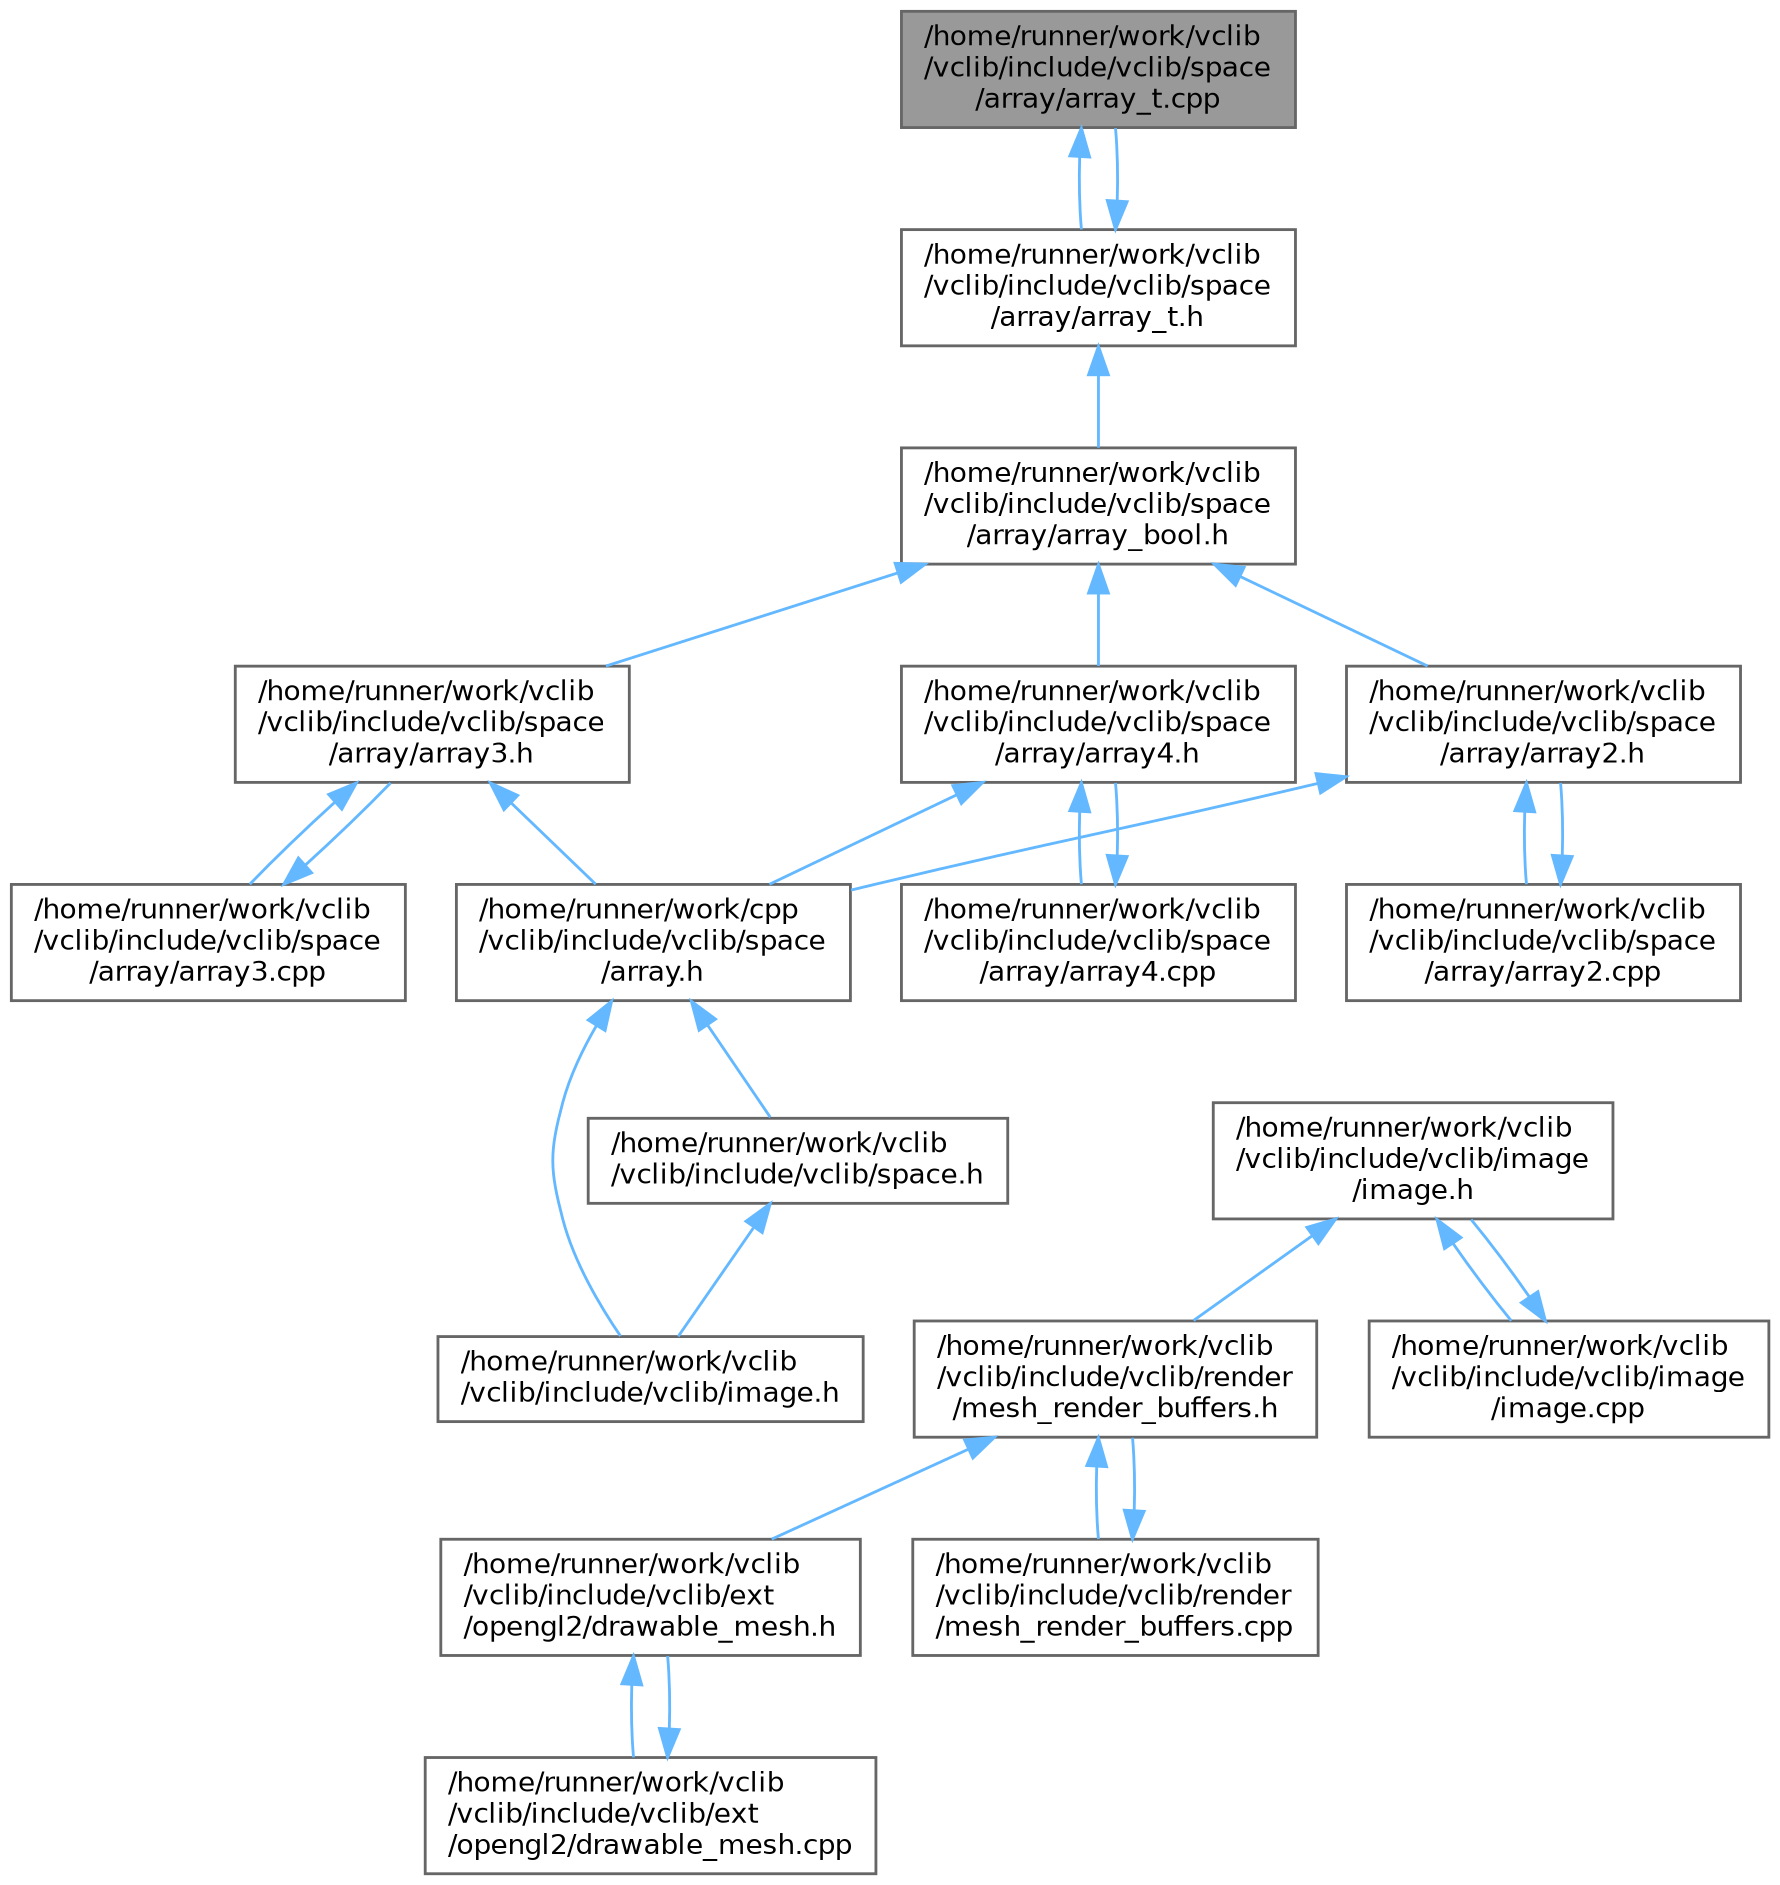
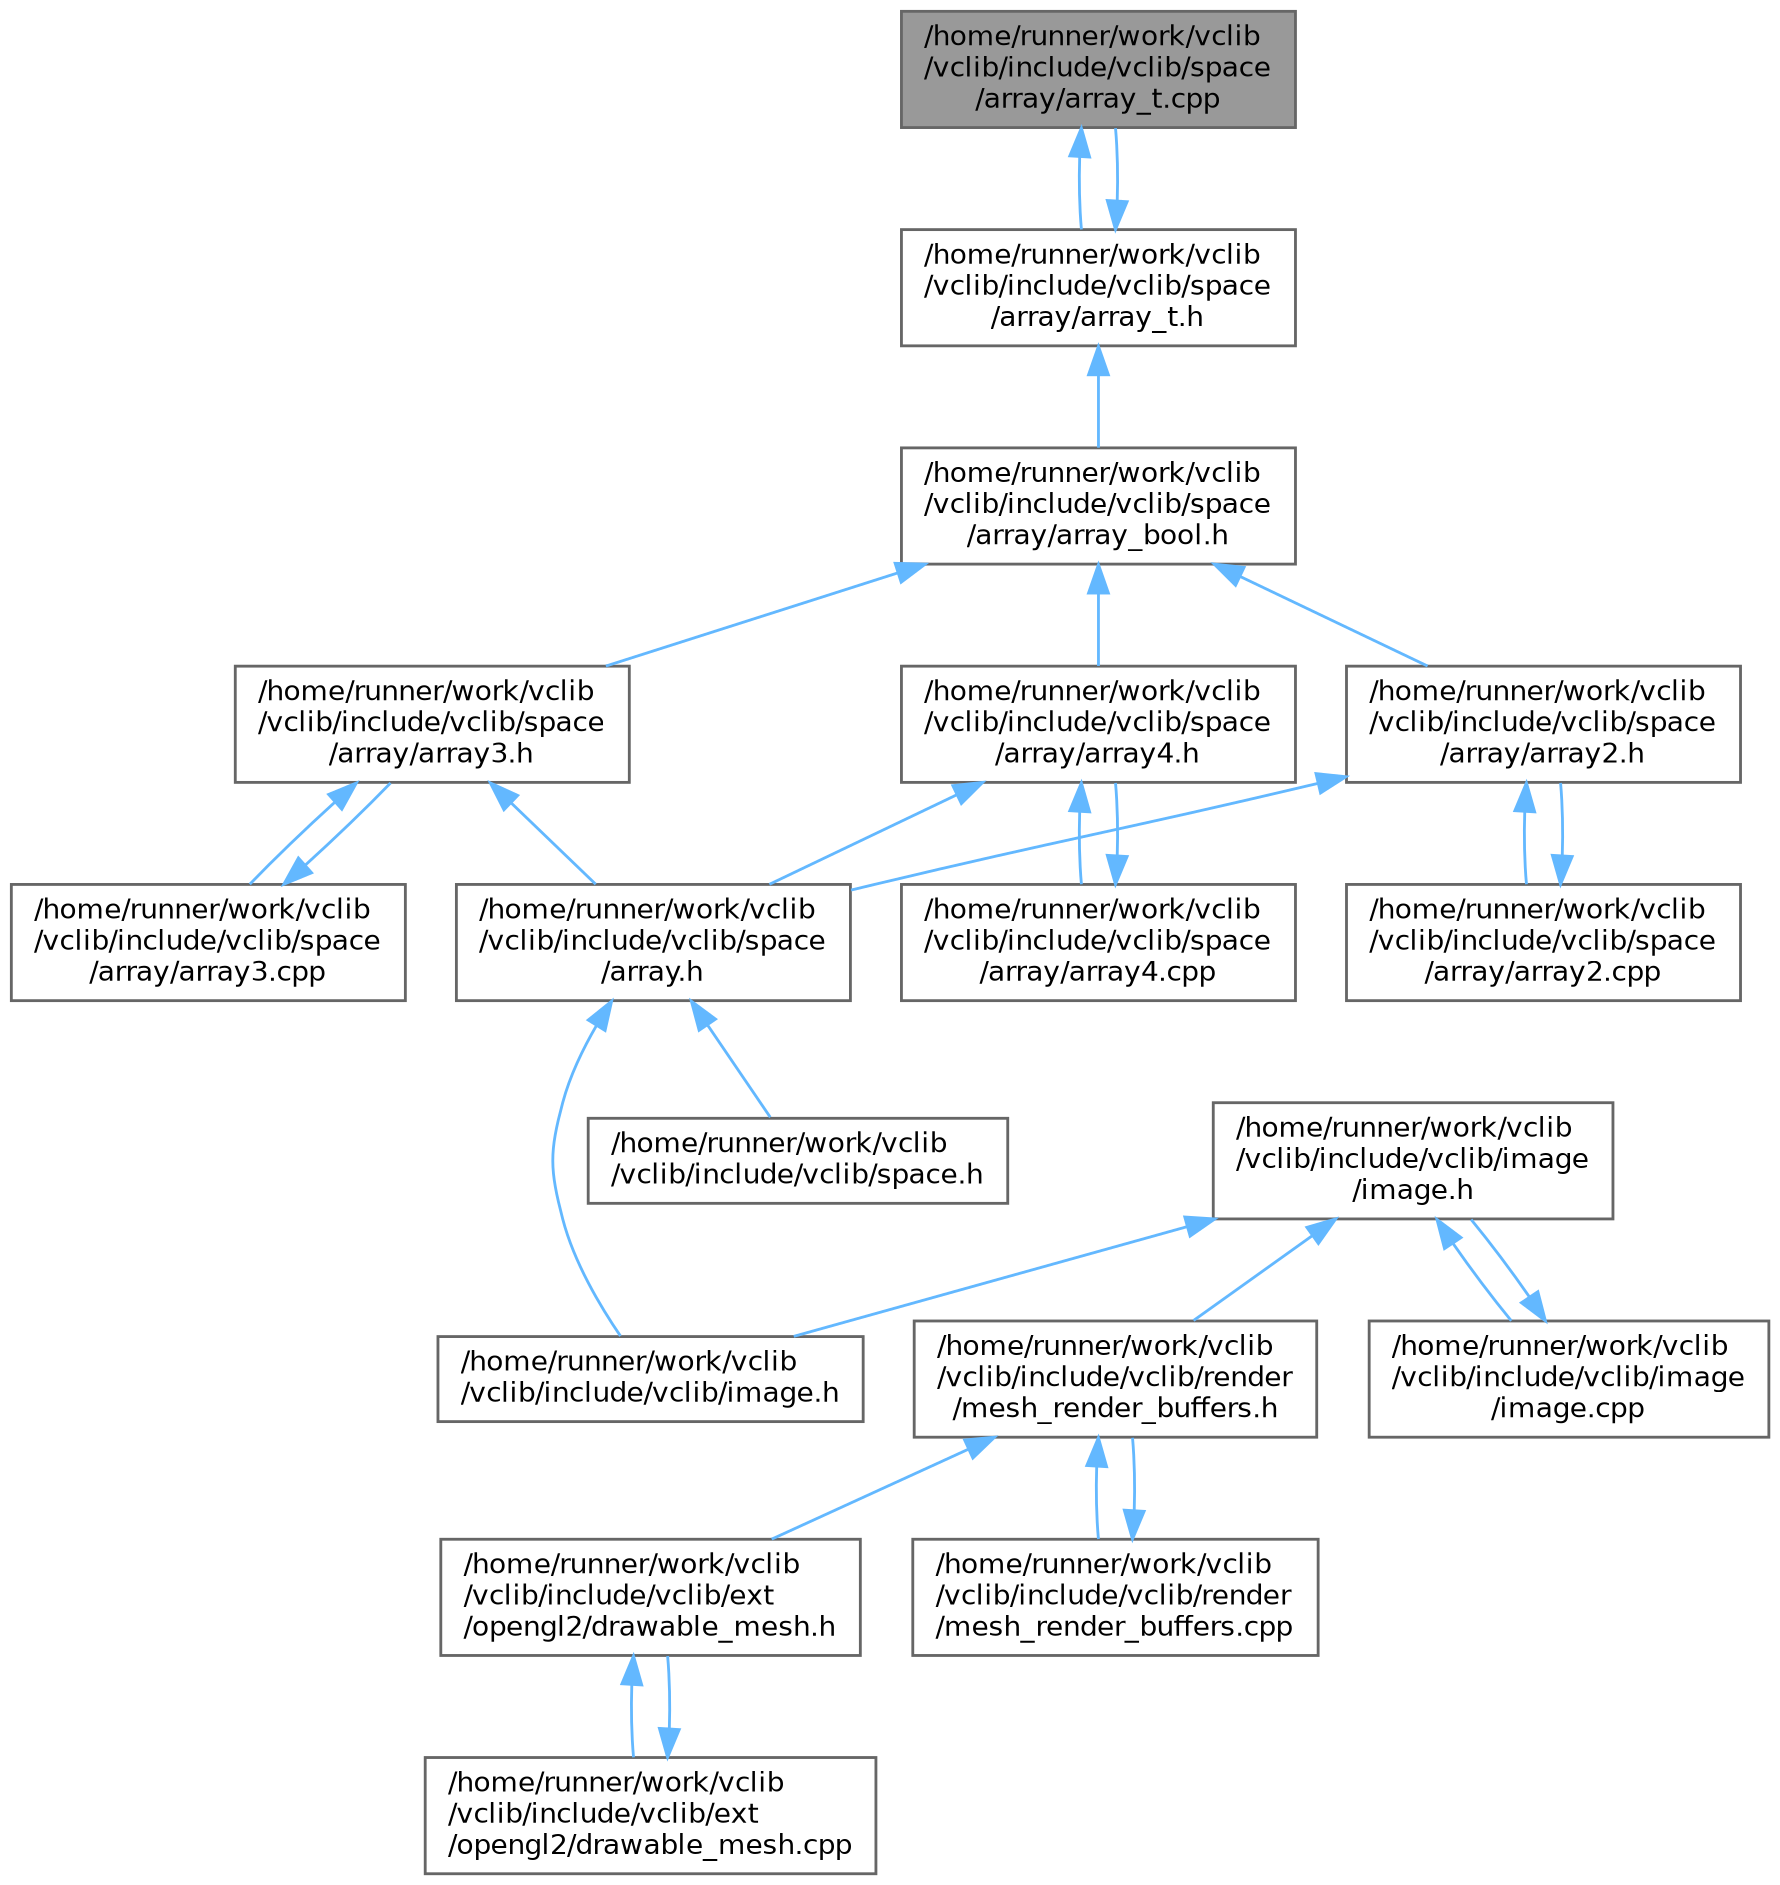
(653, 943) -> (653, 943)
(716, 1282) -> (990, 1281)
